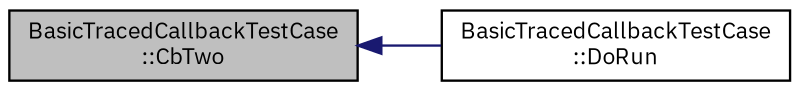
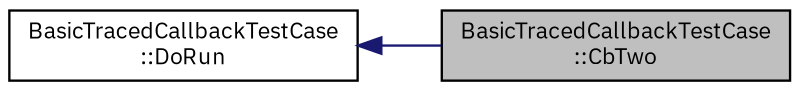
(412, 46) -> (412, 46)
